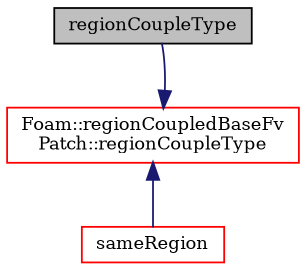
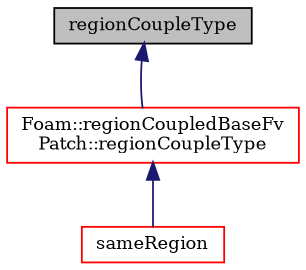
(165, 66) -> (141, 84)
